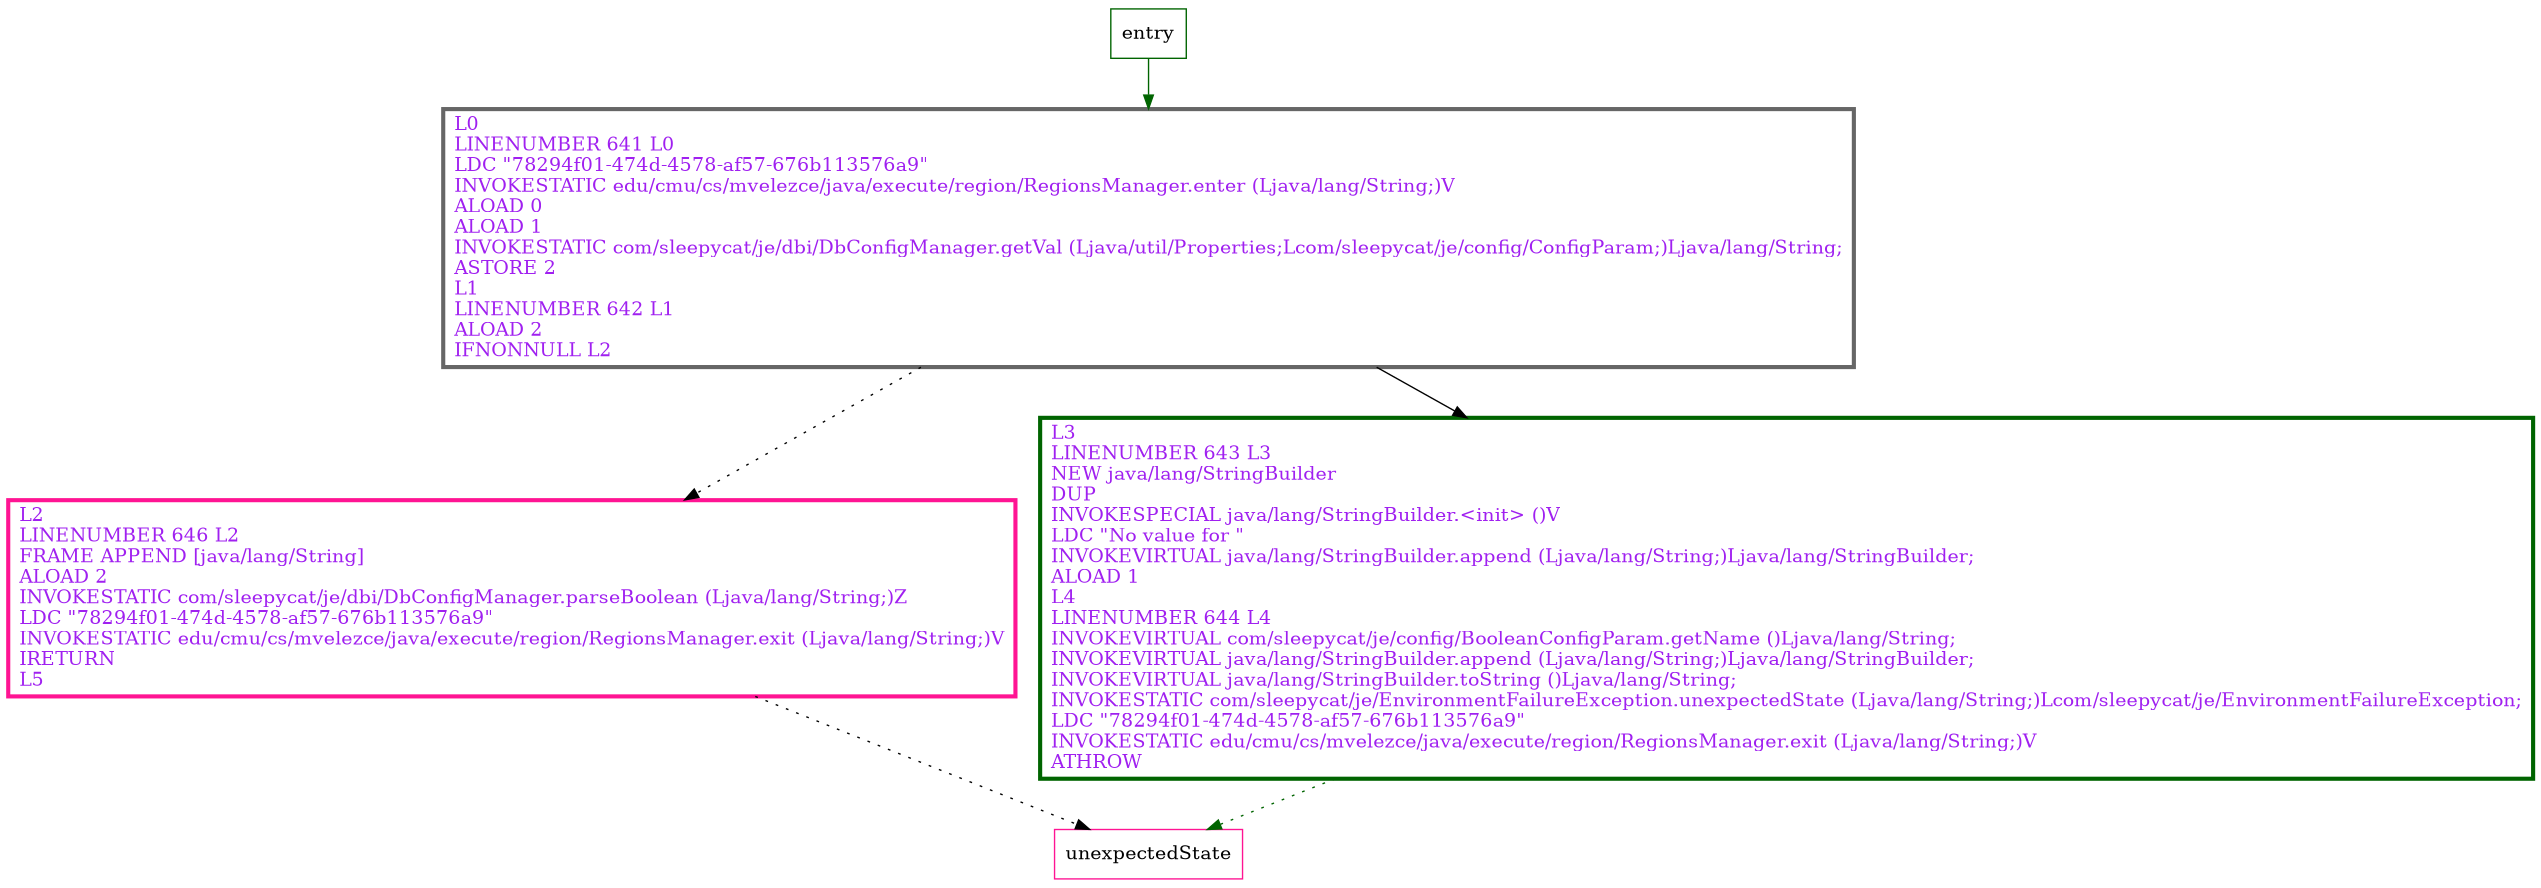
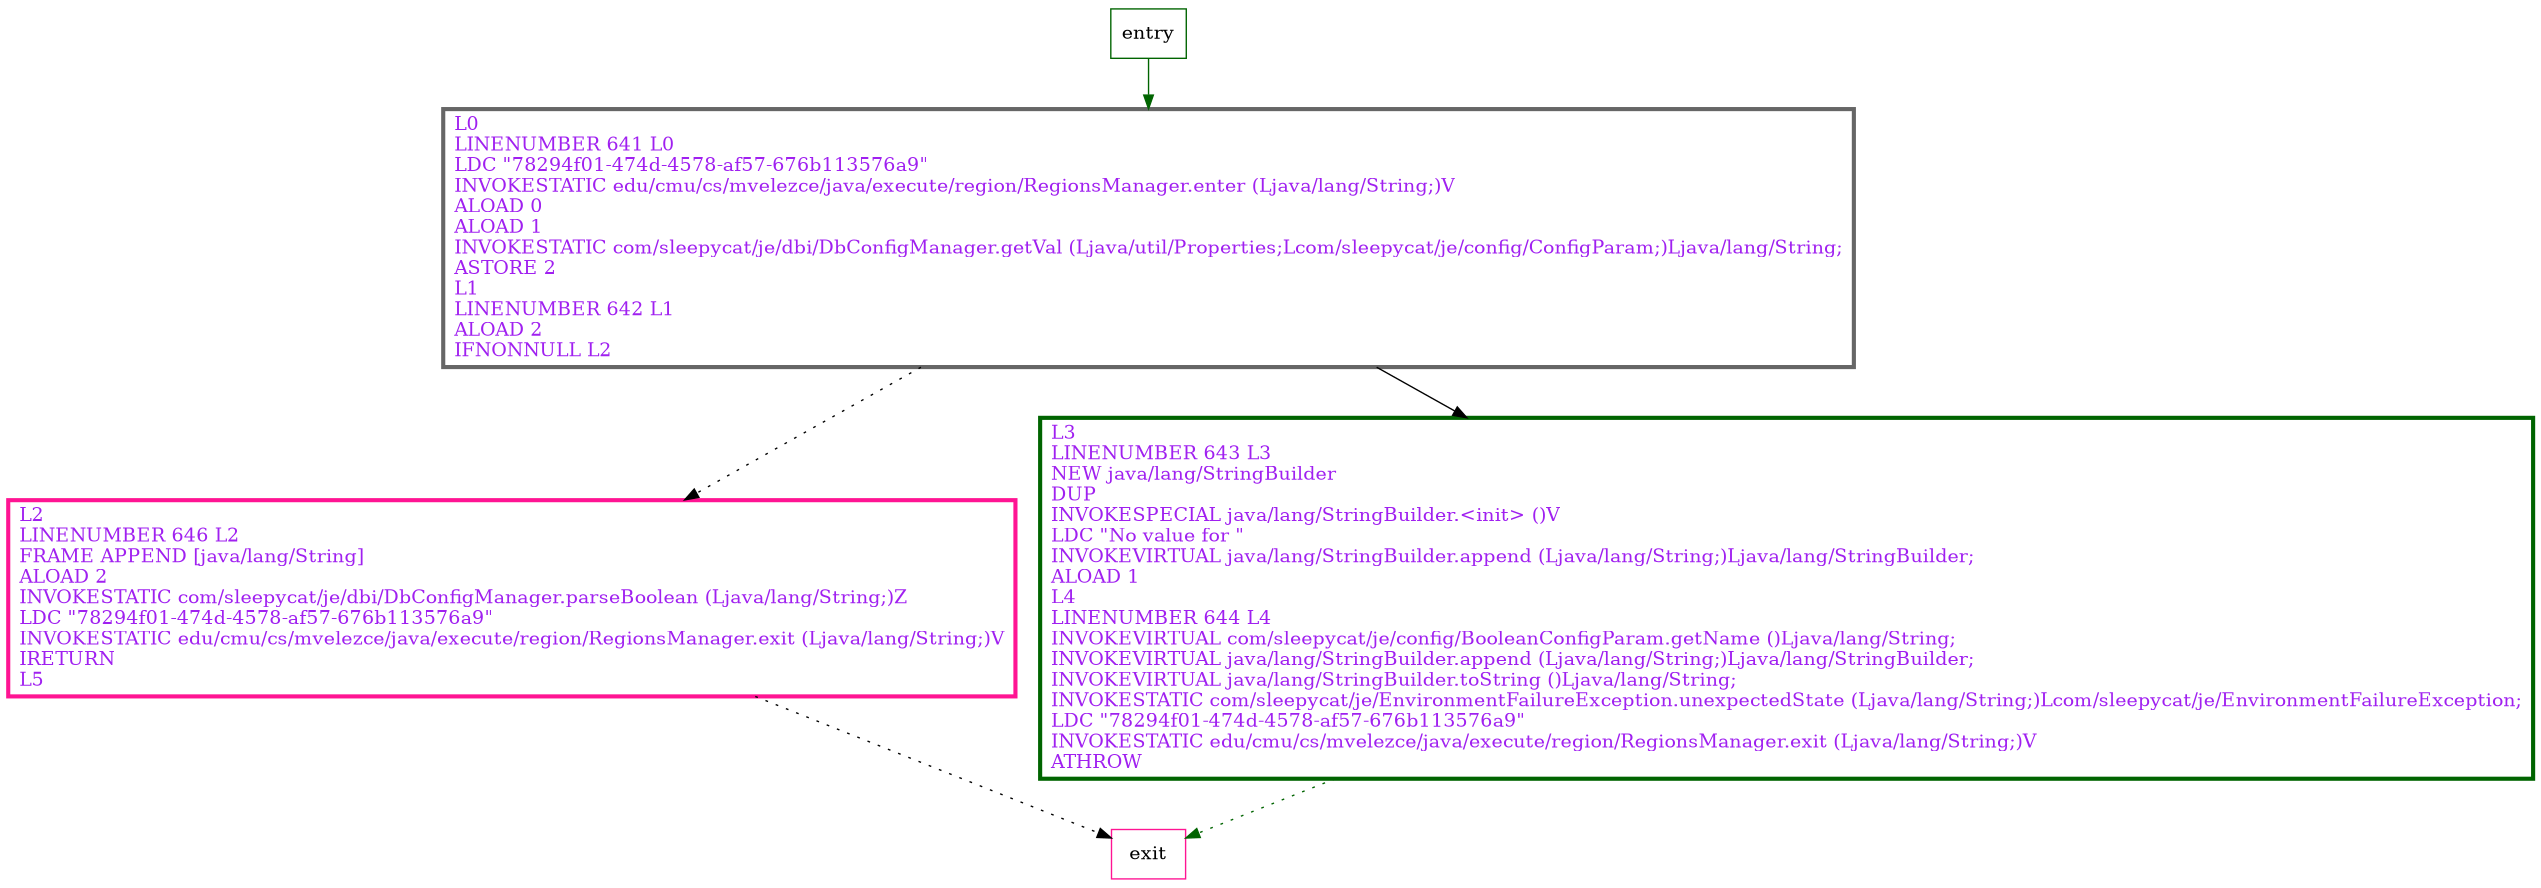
(1149, 854) -> (1149, 854)
